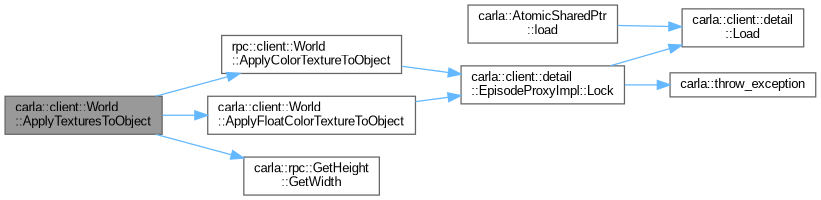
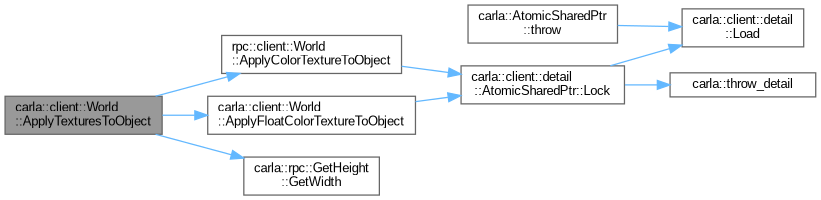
(543, 24) -> (543, 24)
(543, 85) -> (543, 85)
(743, 85) -> (743, 85)
